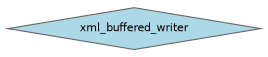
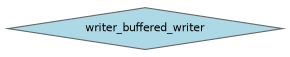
(134, 29) -> (145, 29)
